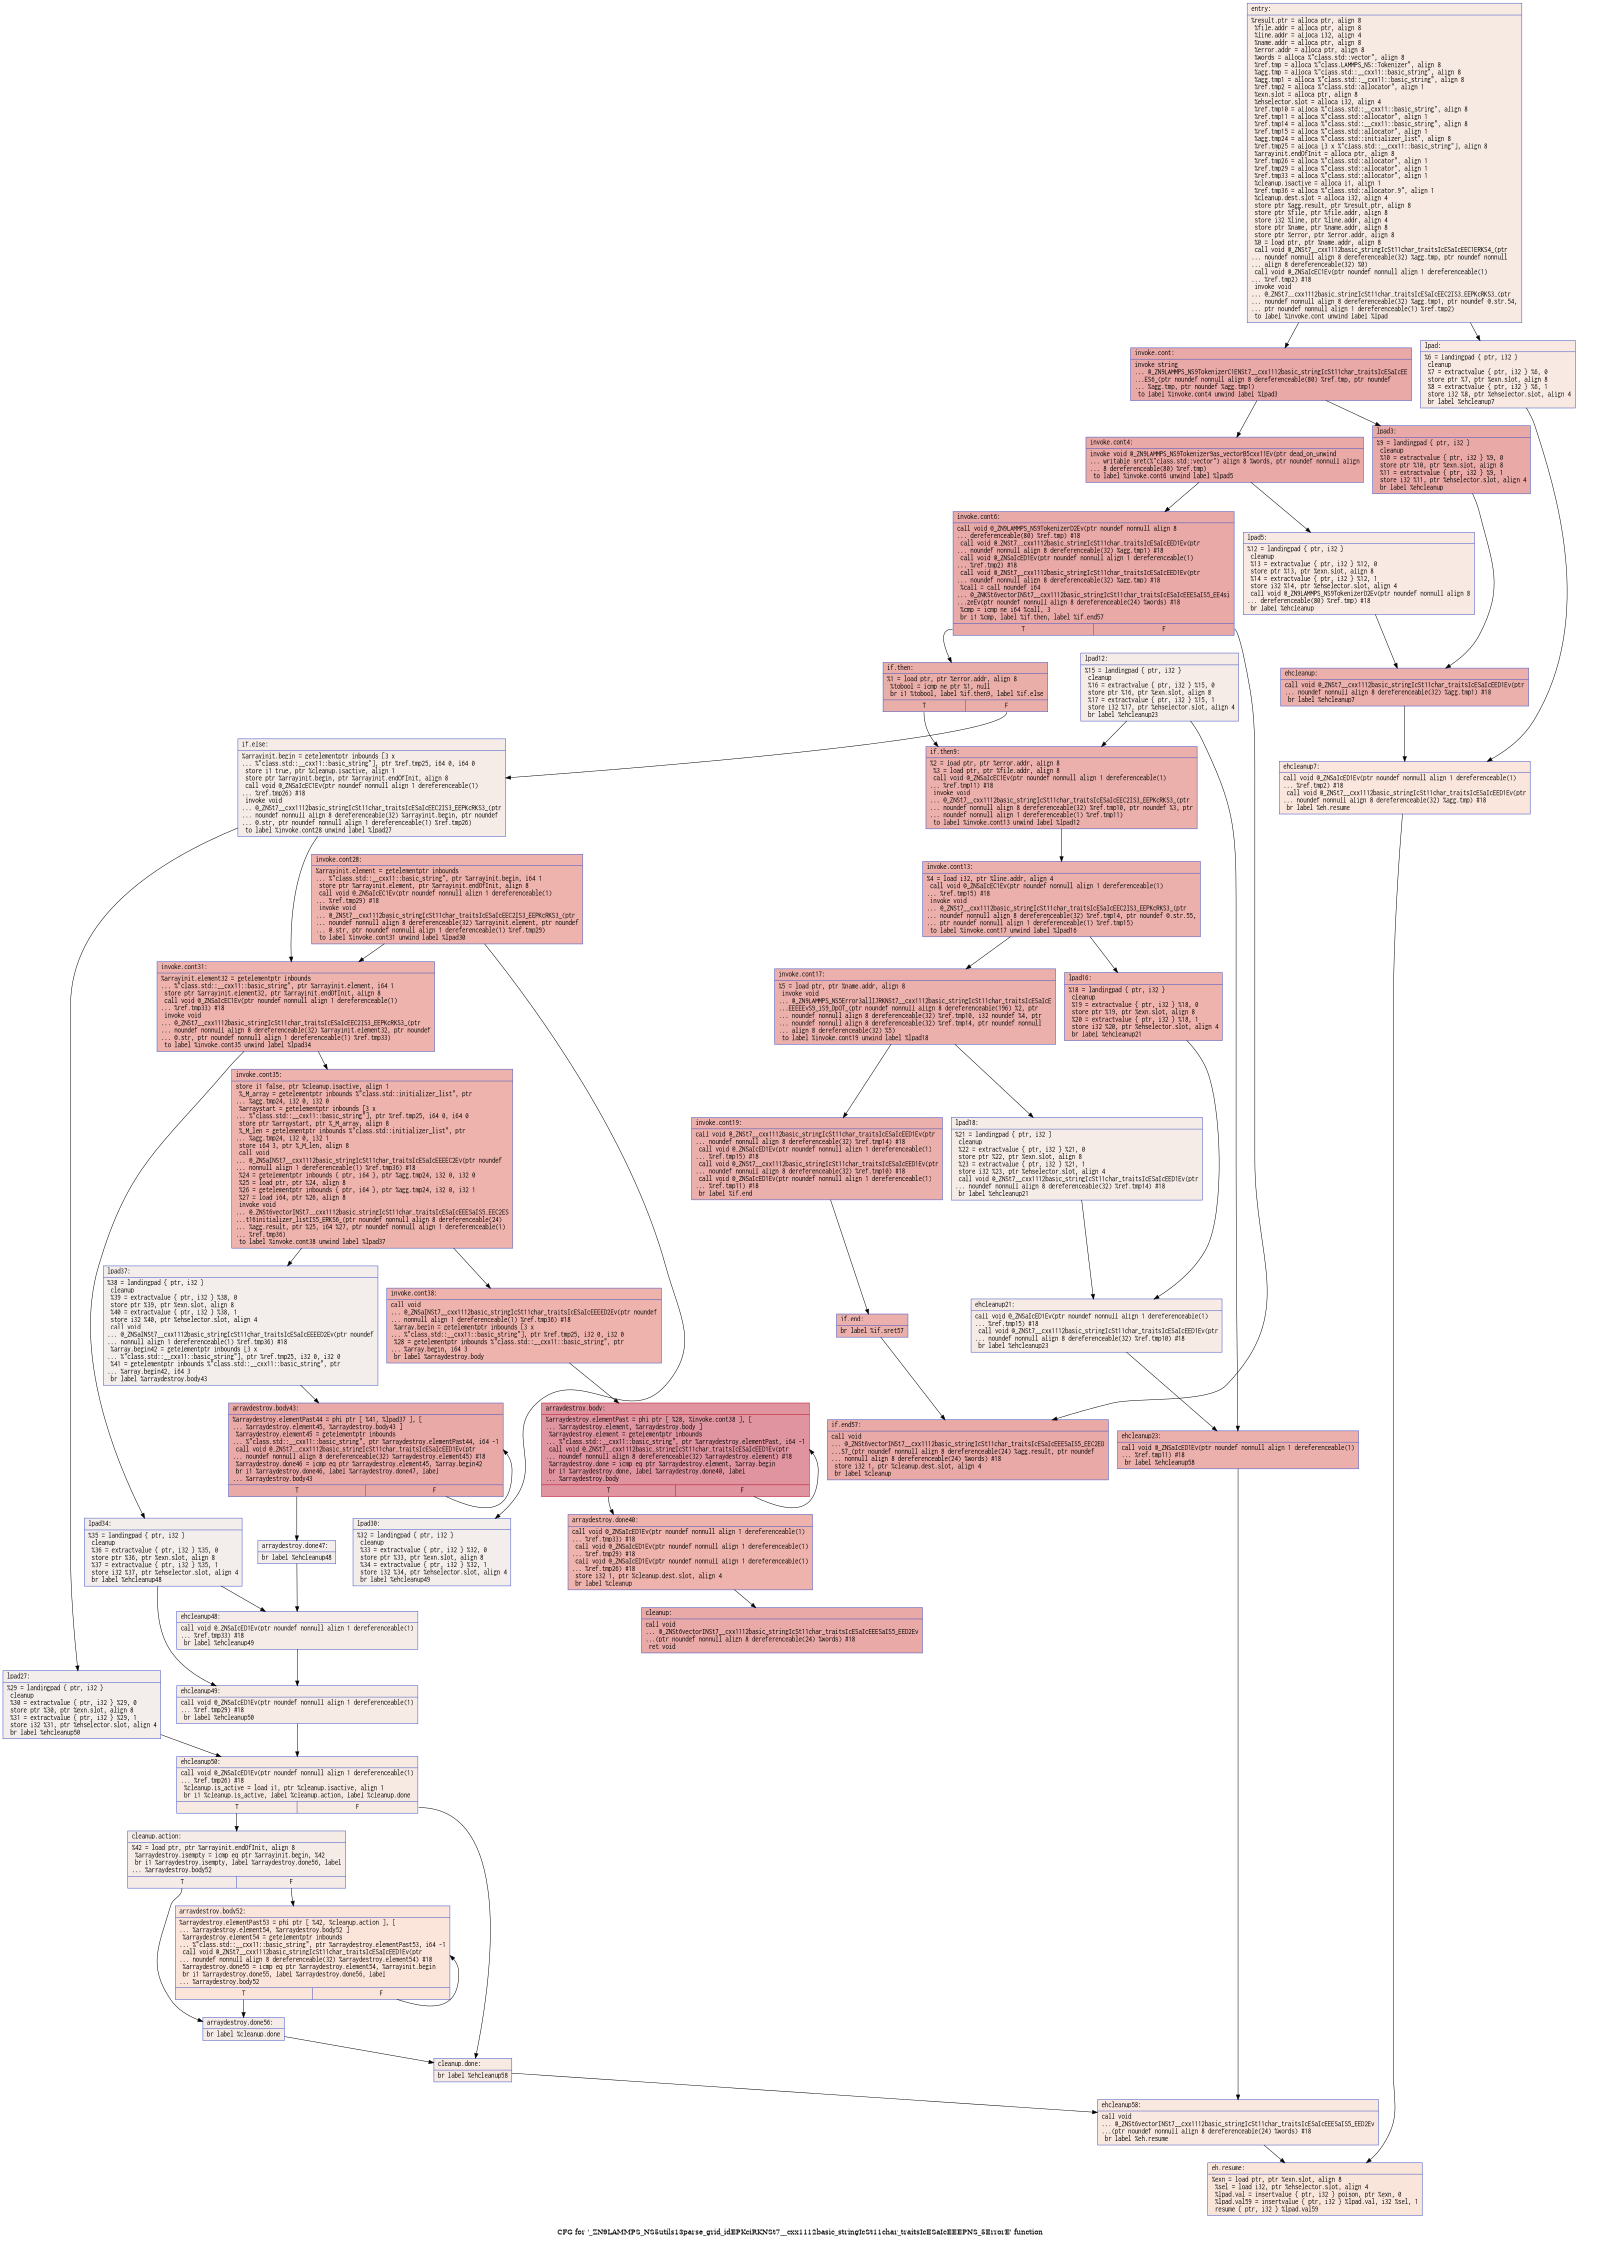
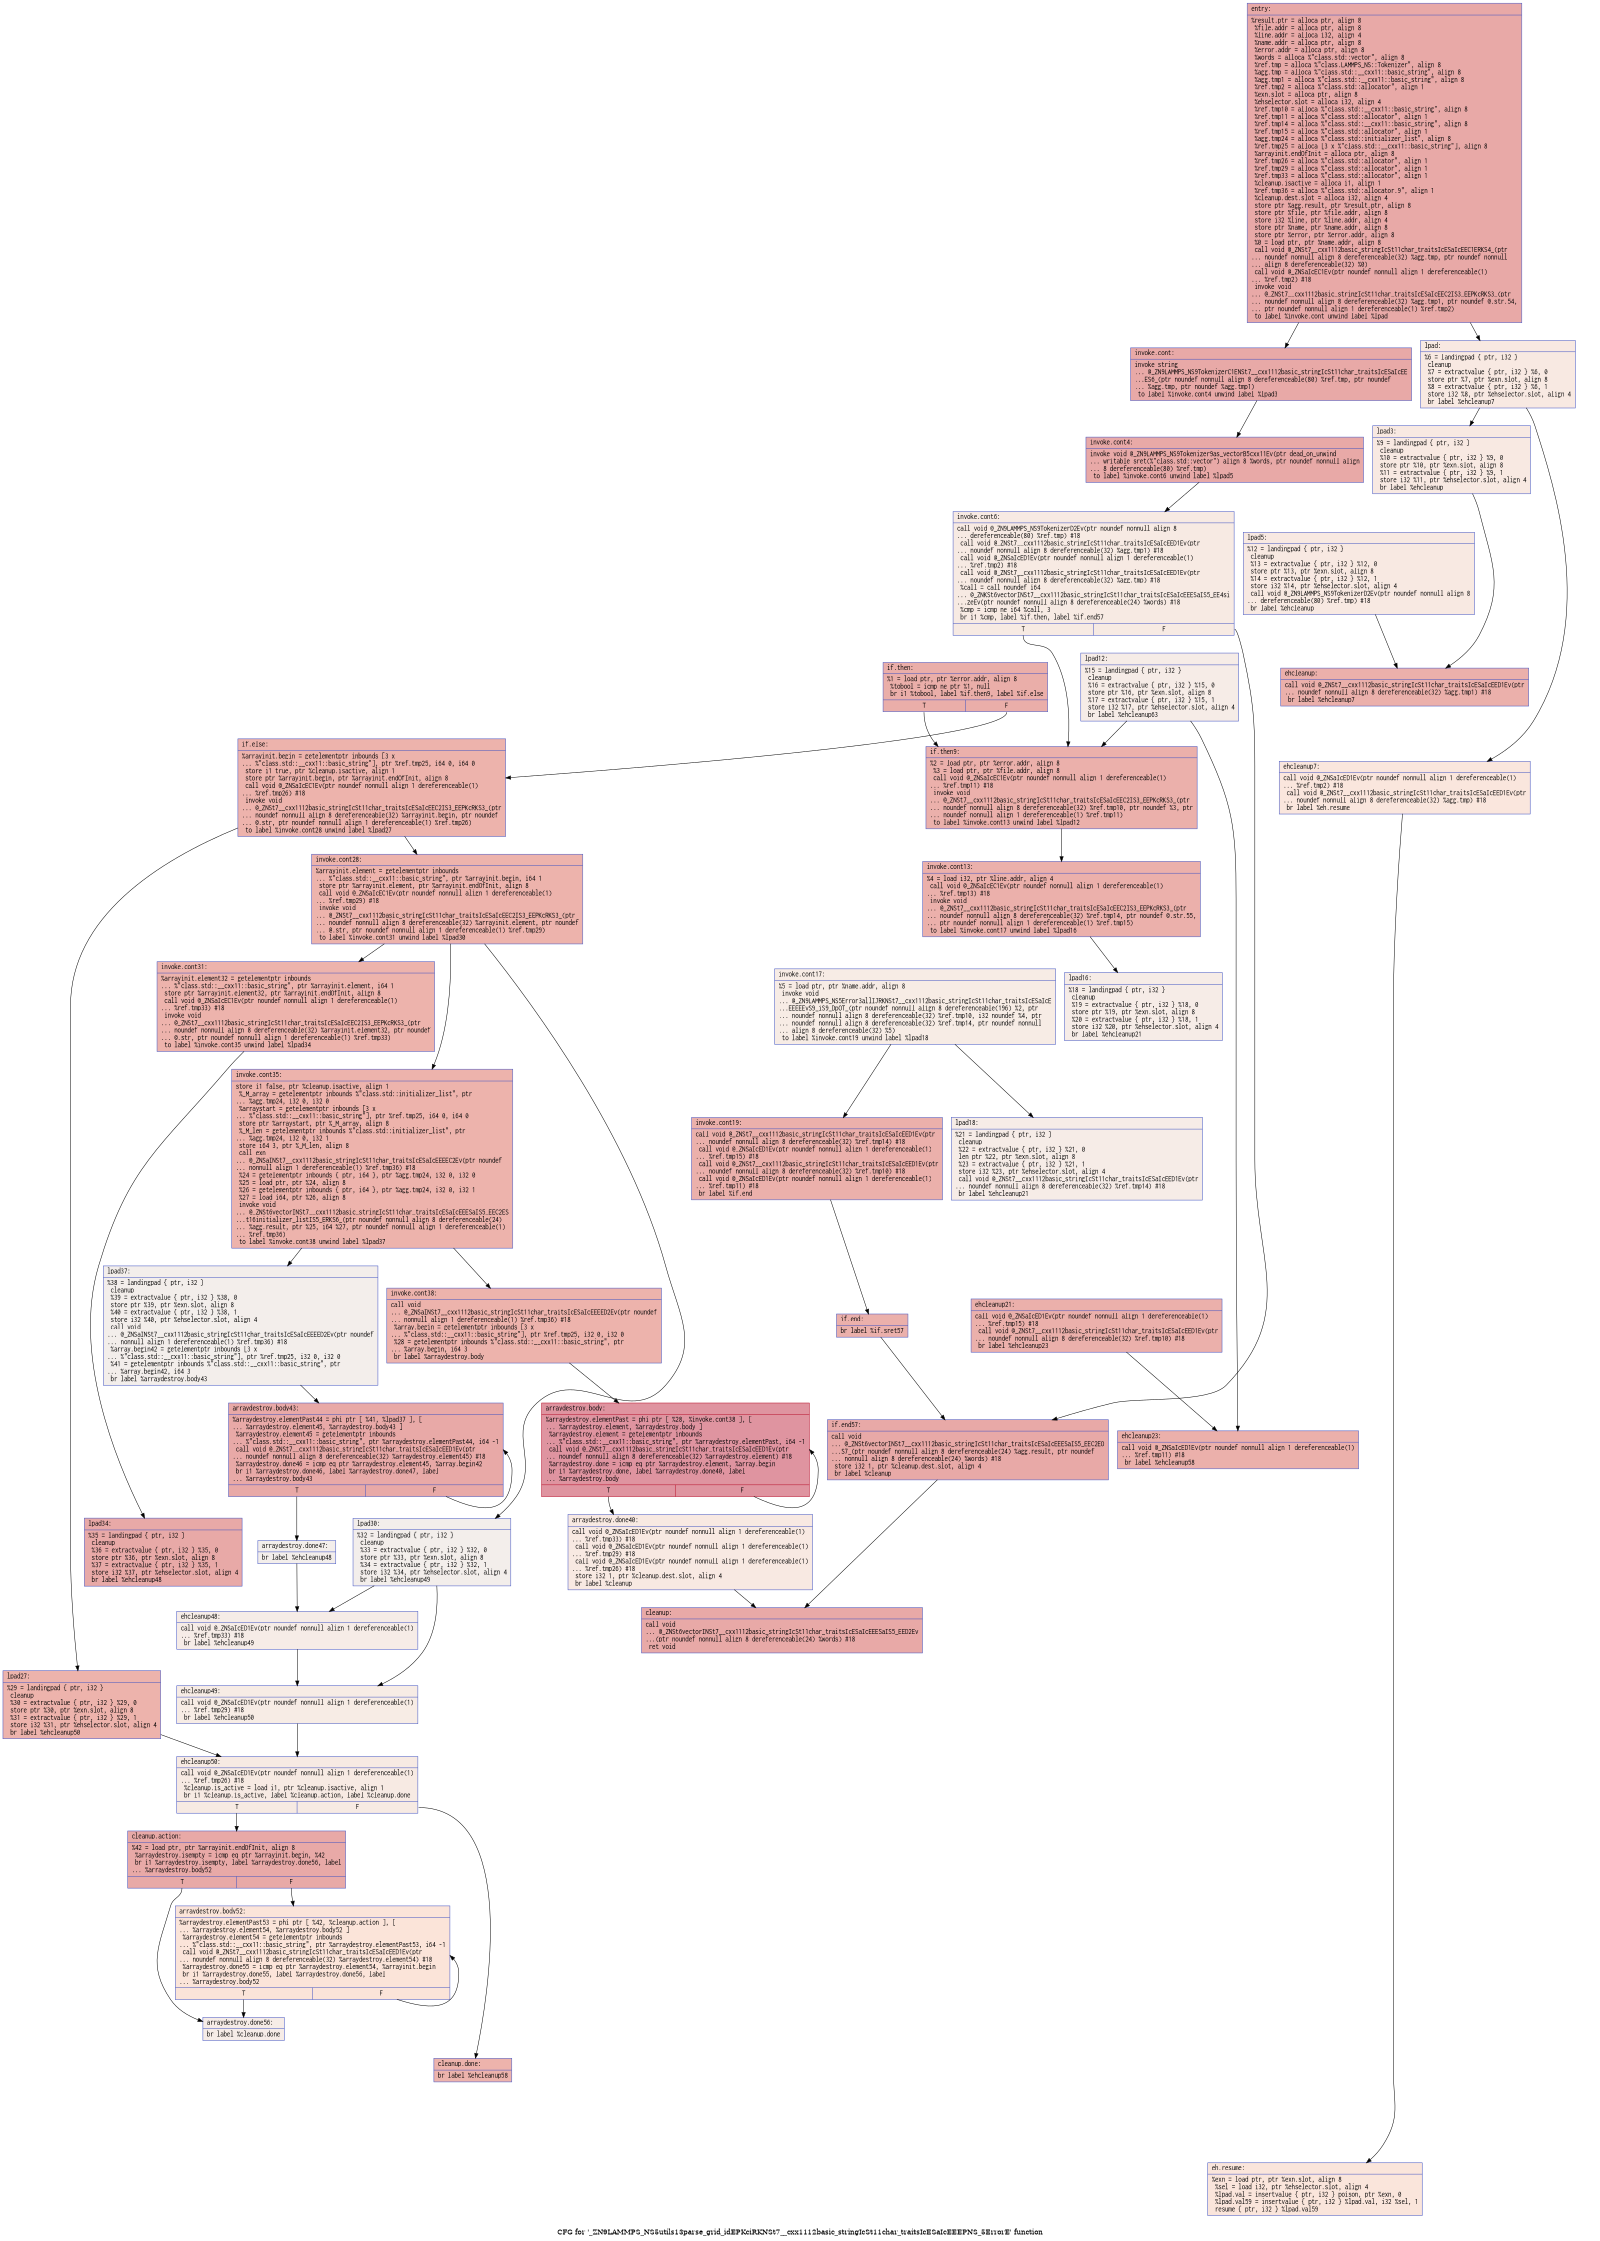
(1384, 163) -> (1384, 163)
(1351, 412) -> (1476, 415)
(1452, 460) -> (1452, 460)
(1279, 506) -> none
(1094, 573) -> (1094, 573)
(944, 641) -> (1063, 678)
(1121, 715) -> (1121, 715)
(1405, 731) -> none
(372, 788) -> (372, 788)
(295, 894) -> (409, 843)
(958, 894) -> (958, 894)
(990, 951) -> none
(915, 1007) -> (915, 1007)
(1143, 1007) -> (1143, 1007)
(322, 1058) -> (448, 1005)
(252, 1153) -> (251, 1153)
(1019, 1157) -> (1015, 1157)
(1219, 1176) -> none
(1087, 1247) -> none
(1097, 1326) -> (1097, 1326)
none -> (873, 1542)
(163, 1552) -> (163, 1552)
(690, 1552) -> (690, 1552)
(241, 1597) -> (354, 1597)
(167, 1645) -> (427, 1645)
(82, 1705) -> (82, 1705)
(237, 1860) -> (237, 1860)
(357, 2049) -> none
(473, 2070) -> (473, 2070)
(1238, 2122) -> none
